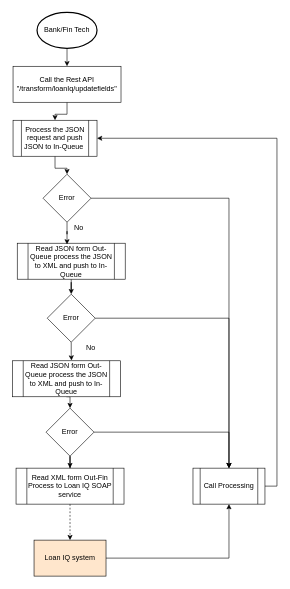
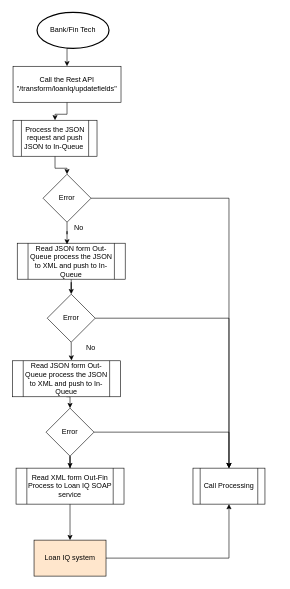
(67, 30) -> (73, 30)
(277, 138) -> none
(70, 520) -> (70, 520)
